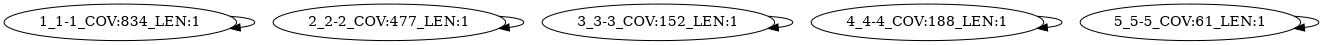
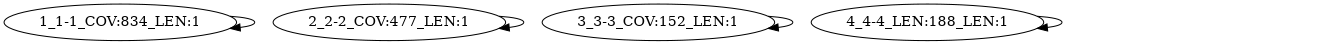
(927, 22) -> (927, 22)
(1190, 22) -> none
